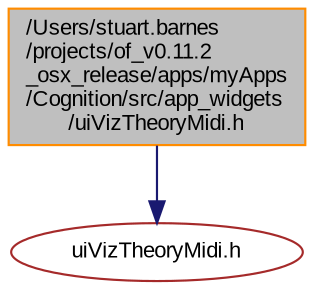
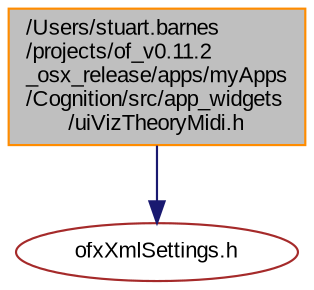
(157, 252) -> (157, 252)
